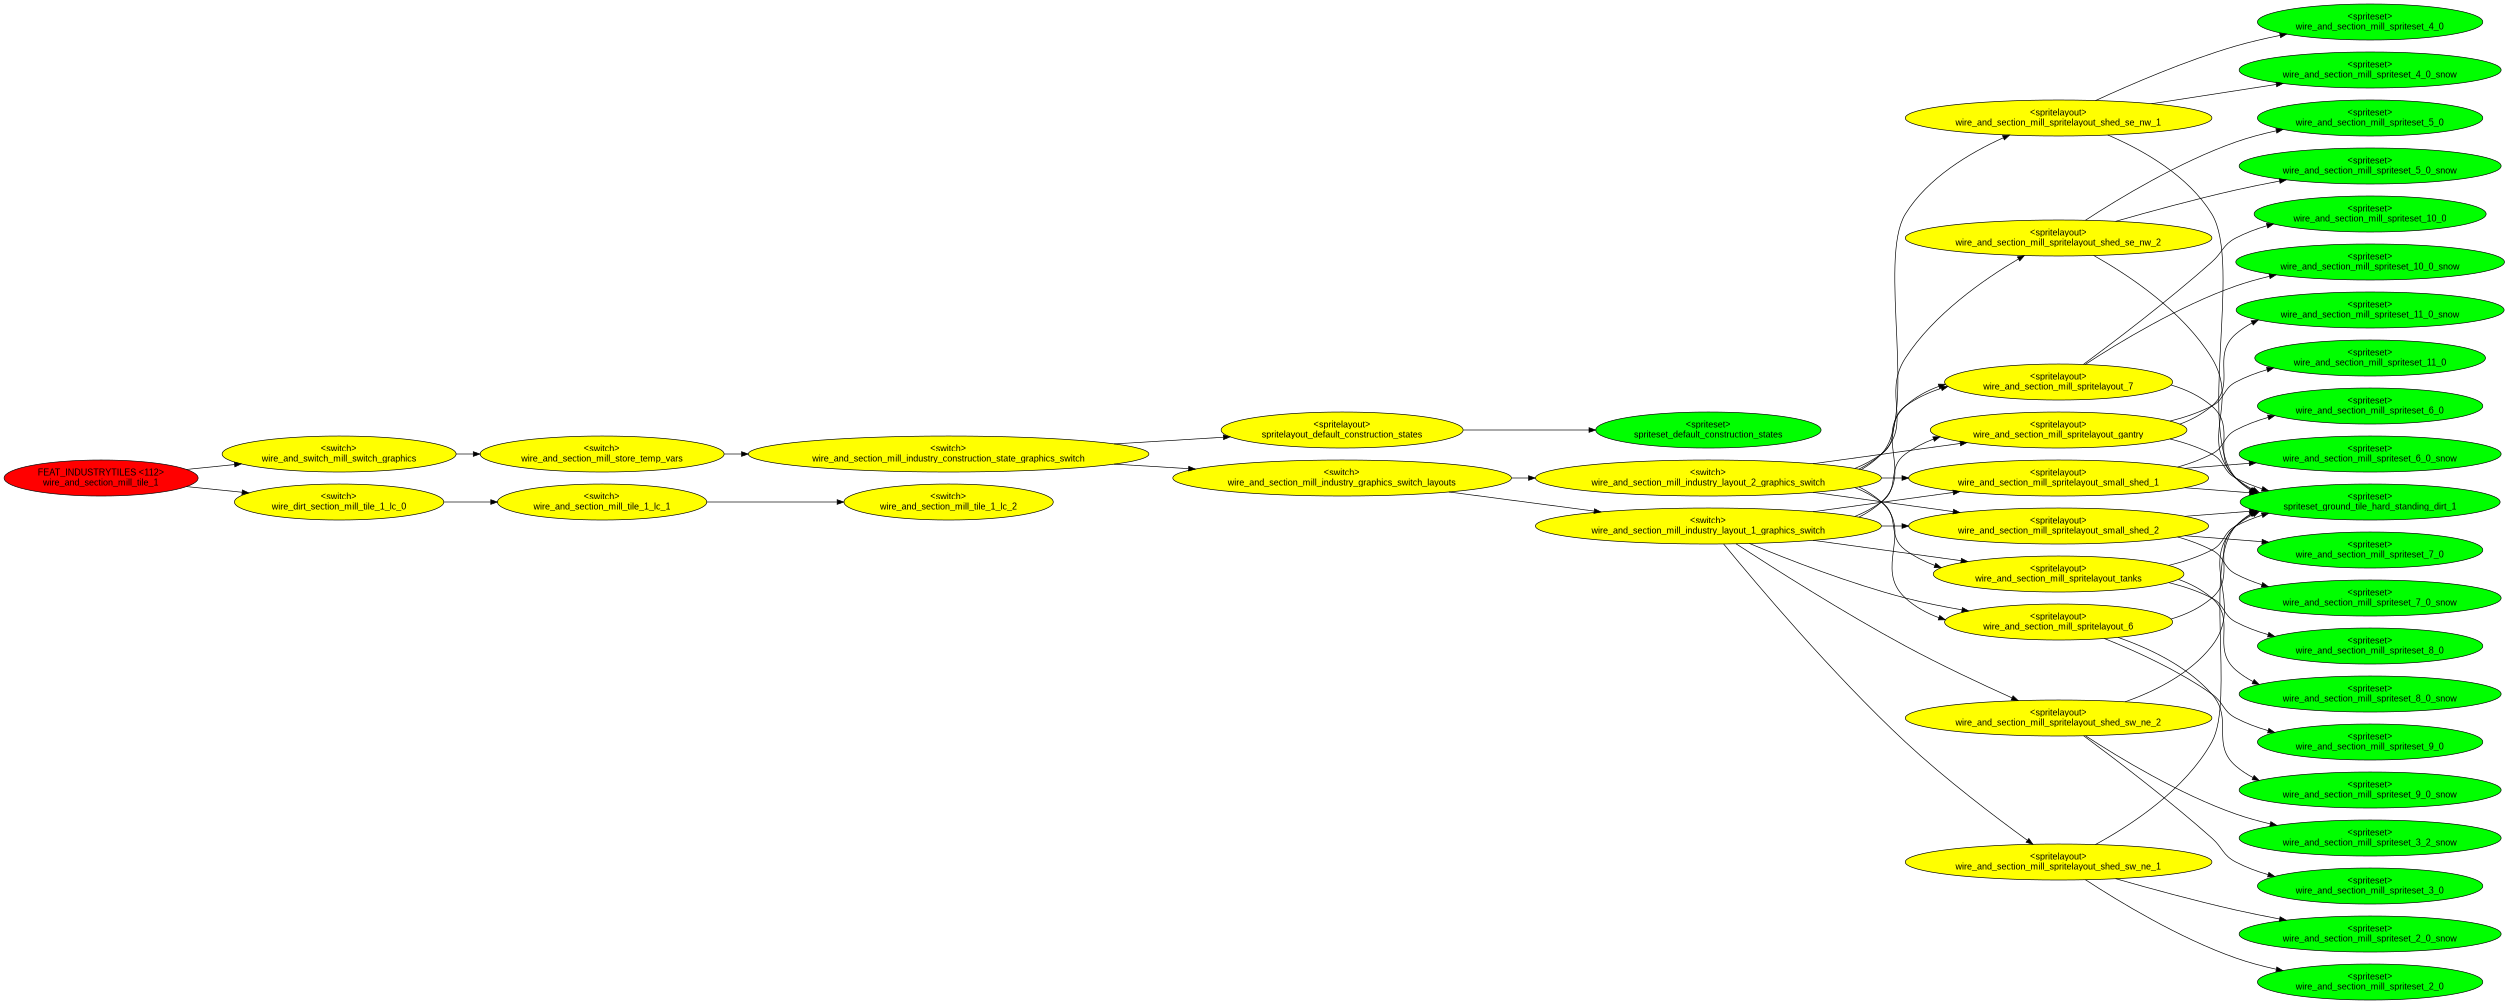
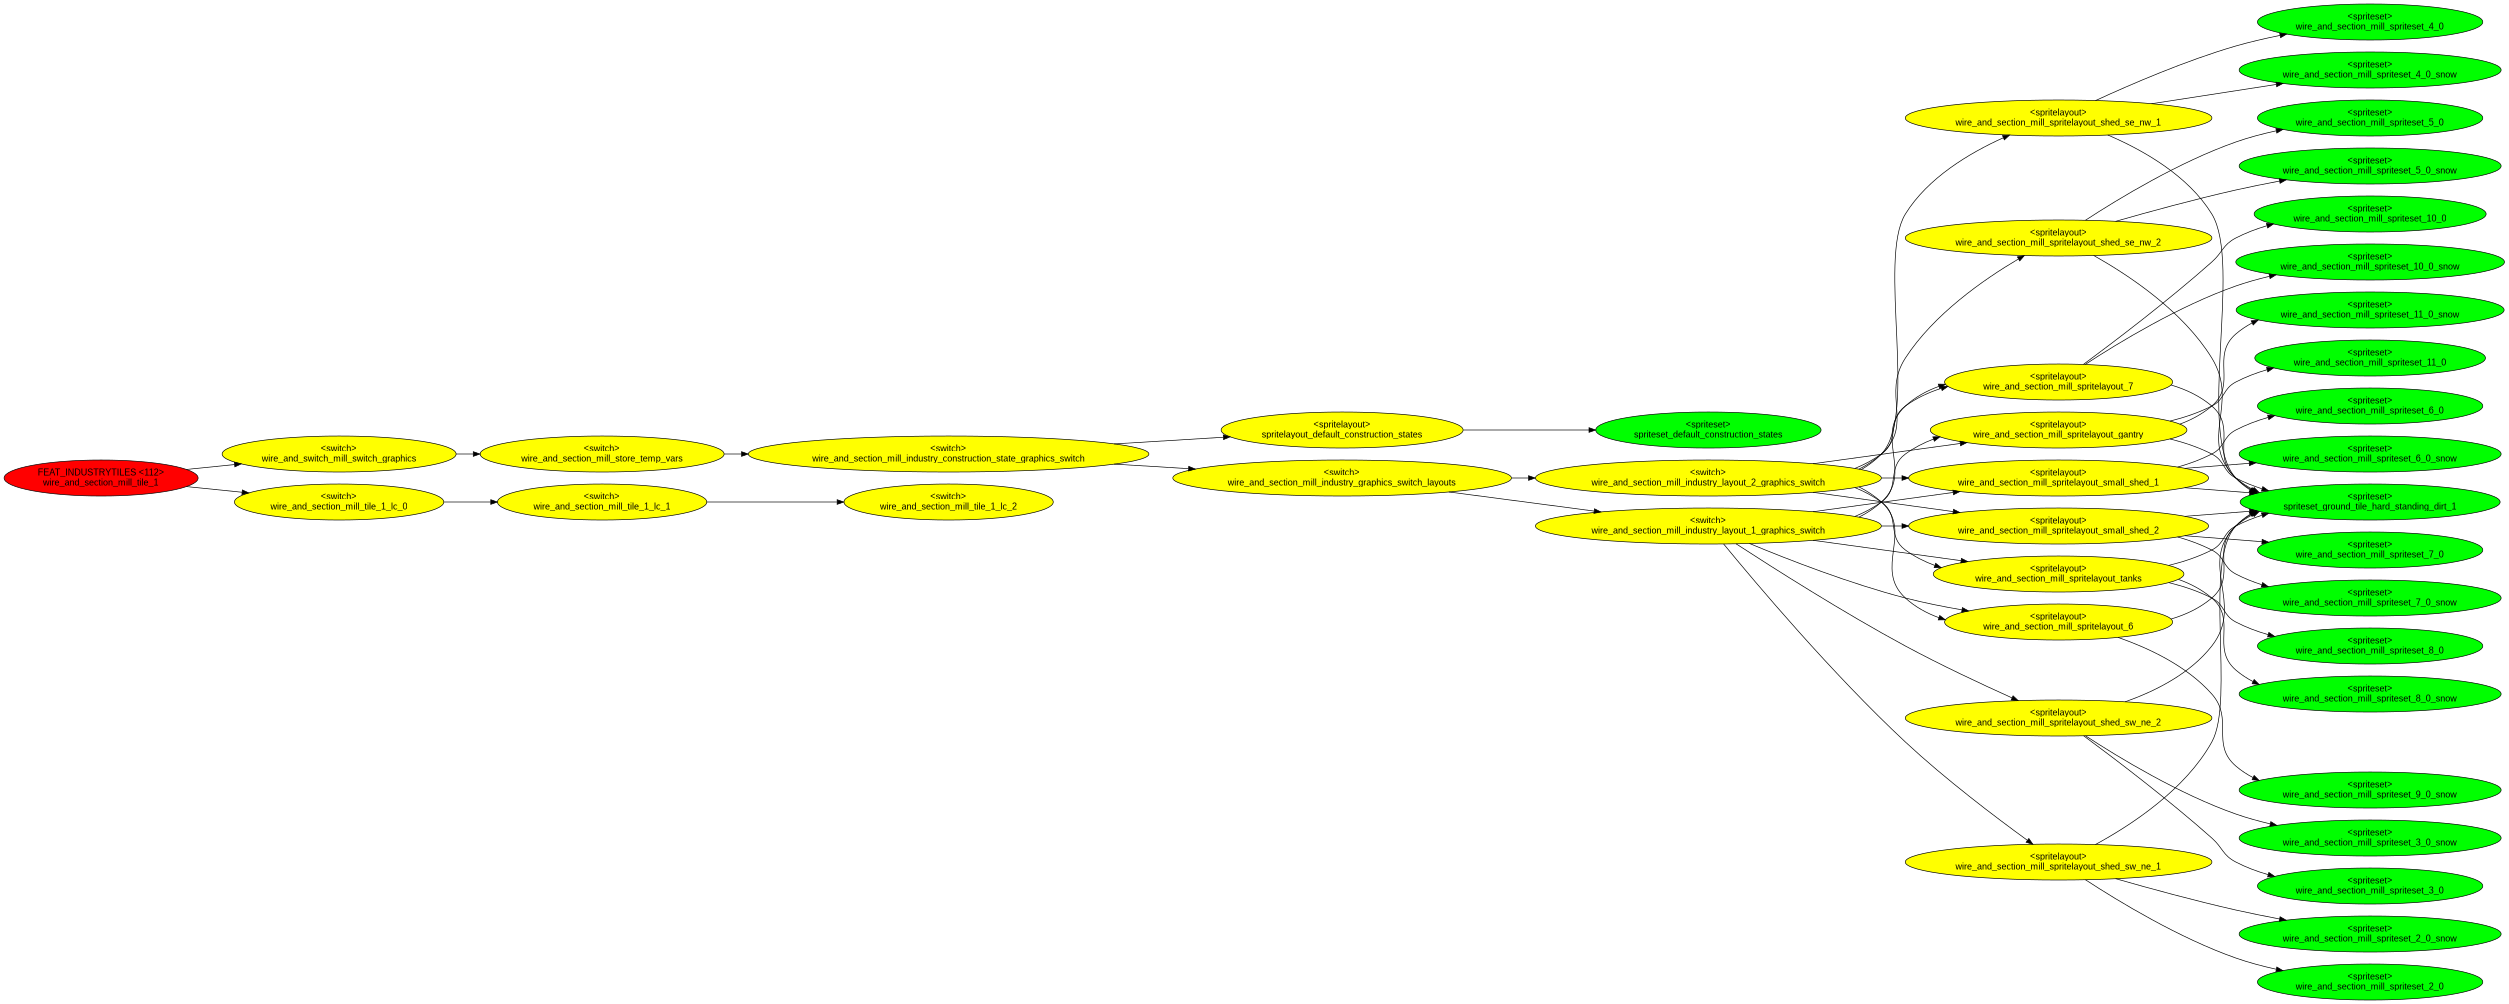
(339, 502) -> (339, 502)
(2370, 742) -> none
(2370, 838) -> (2370, 838)
